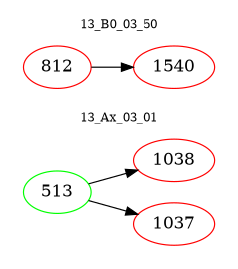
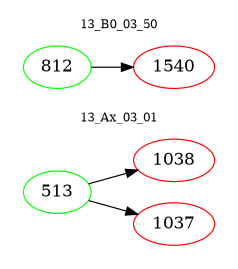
(57, 67) -> (57, 67)
